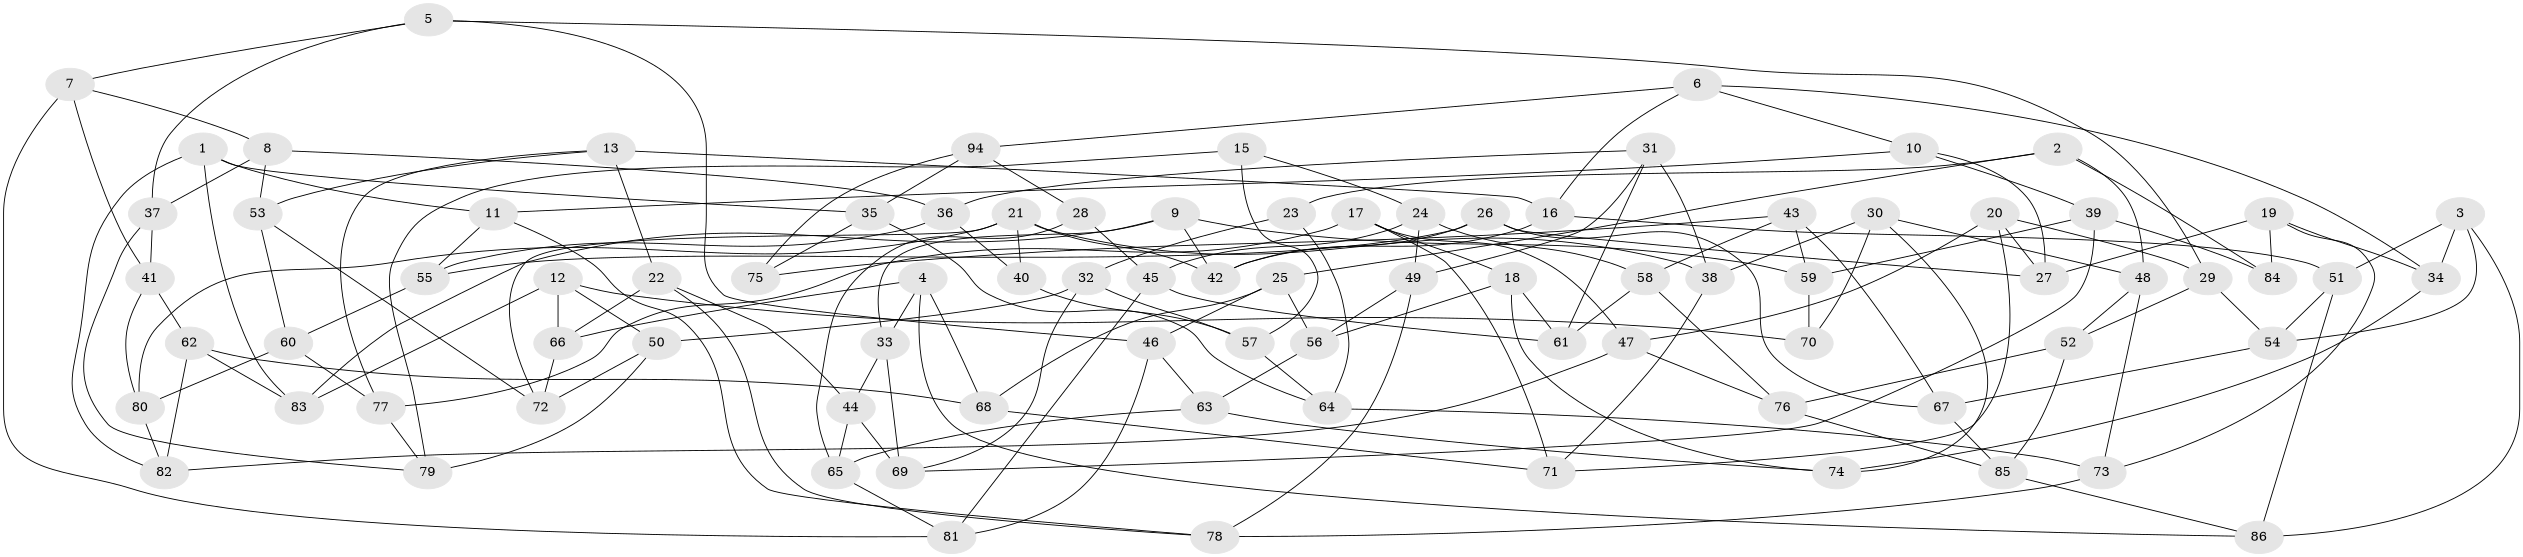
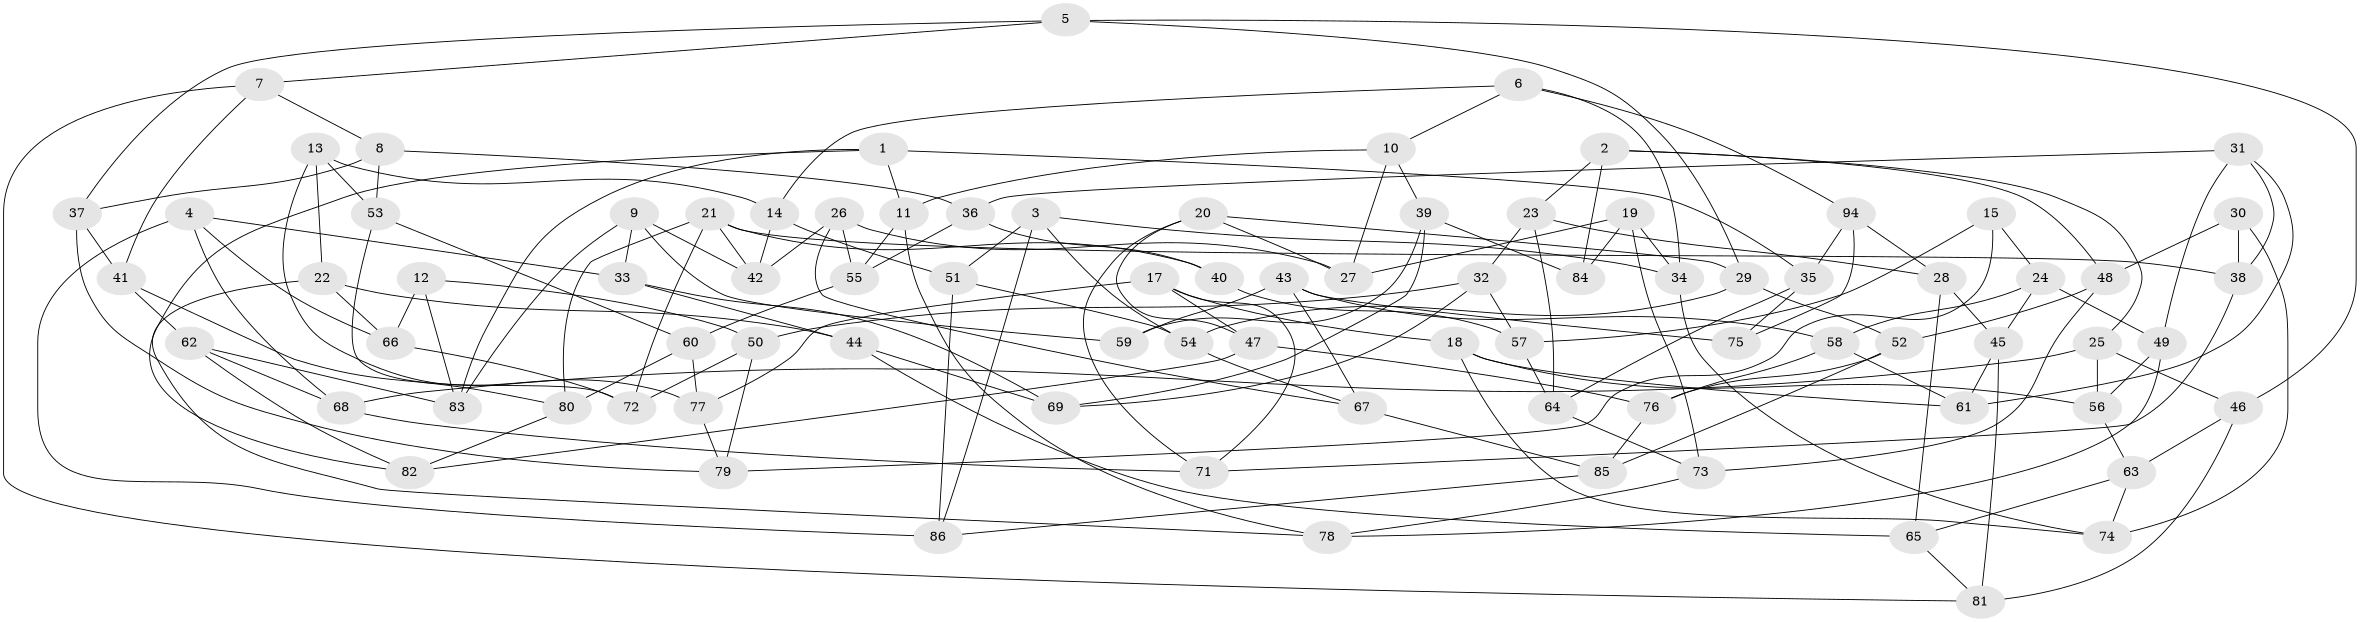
(1550, 214) -> (775, 214)
none -> (1726, 249)
(1809, 343) -> none
